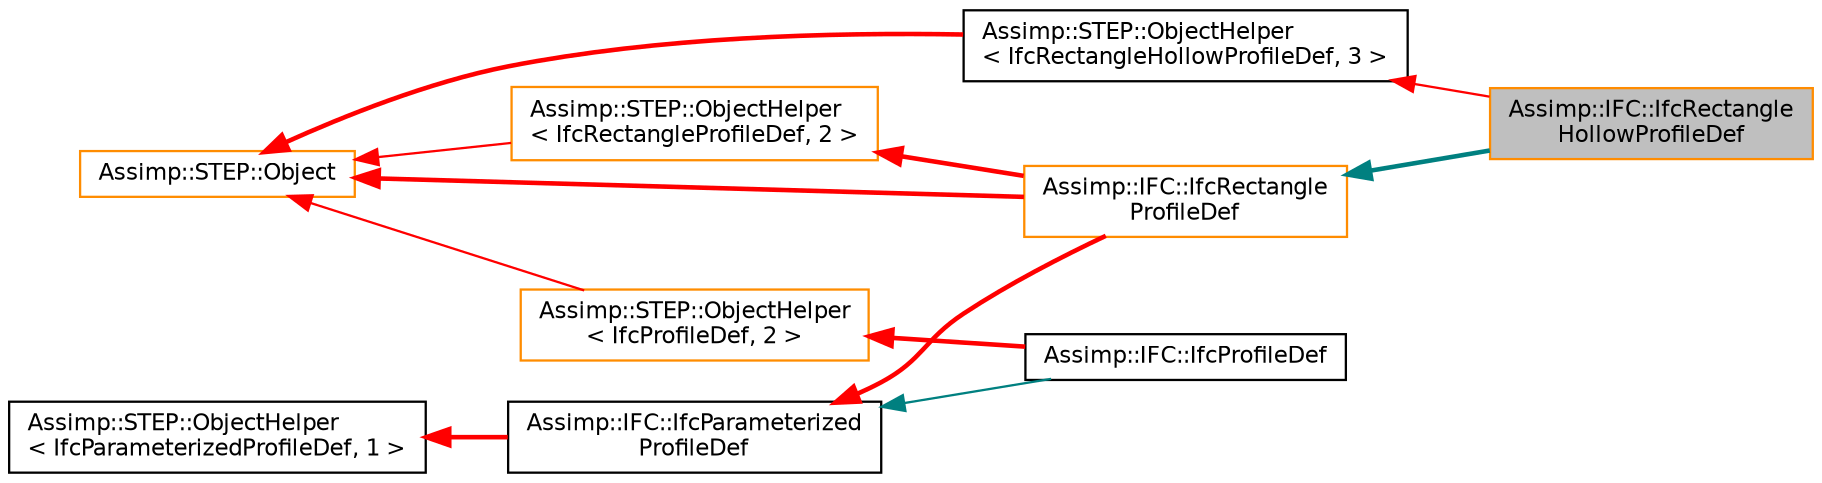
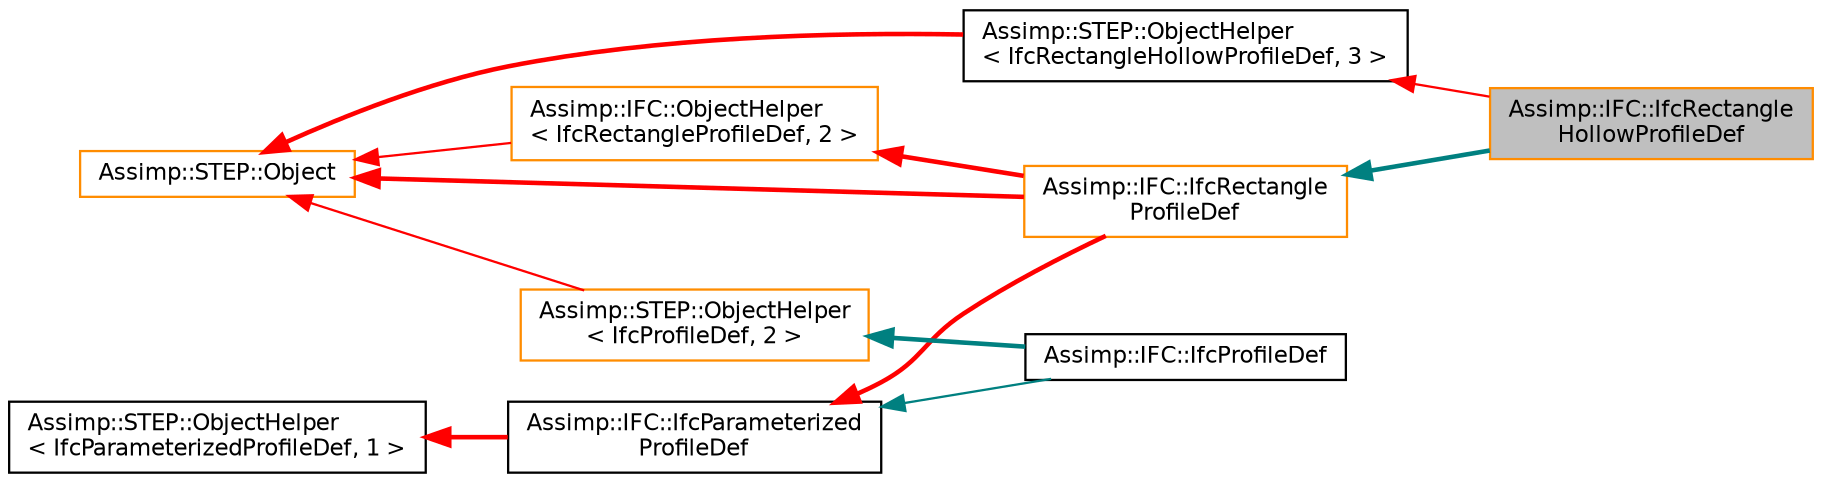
(695, 124) -> (695, 124)
(959, 342) -> (959, 342)
